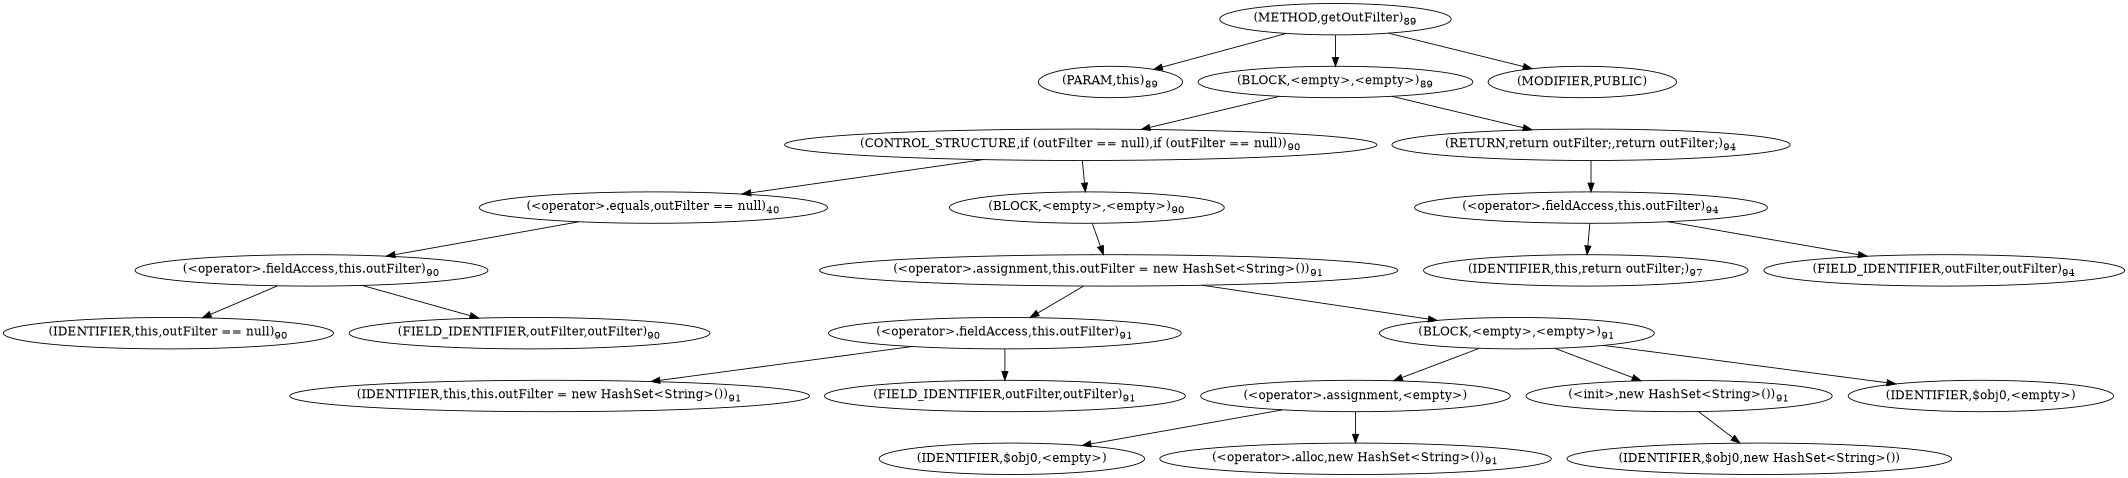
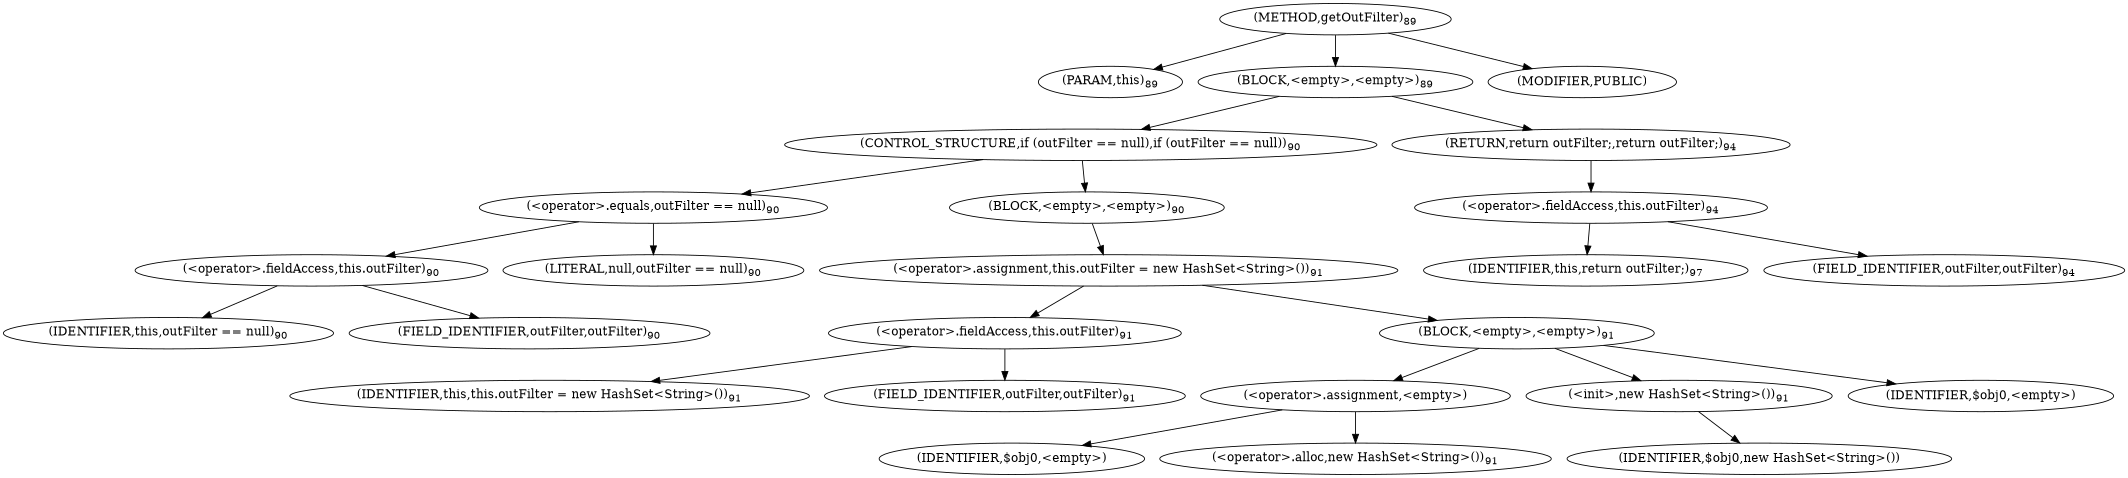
(773, 206) -> (773, 206)
none -> (653, 270)
